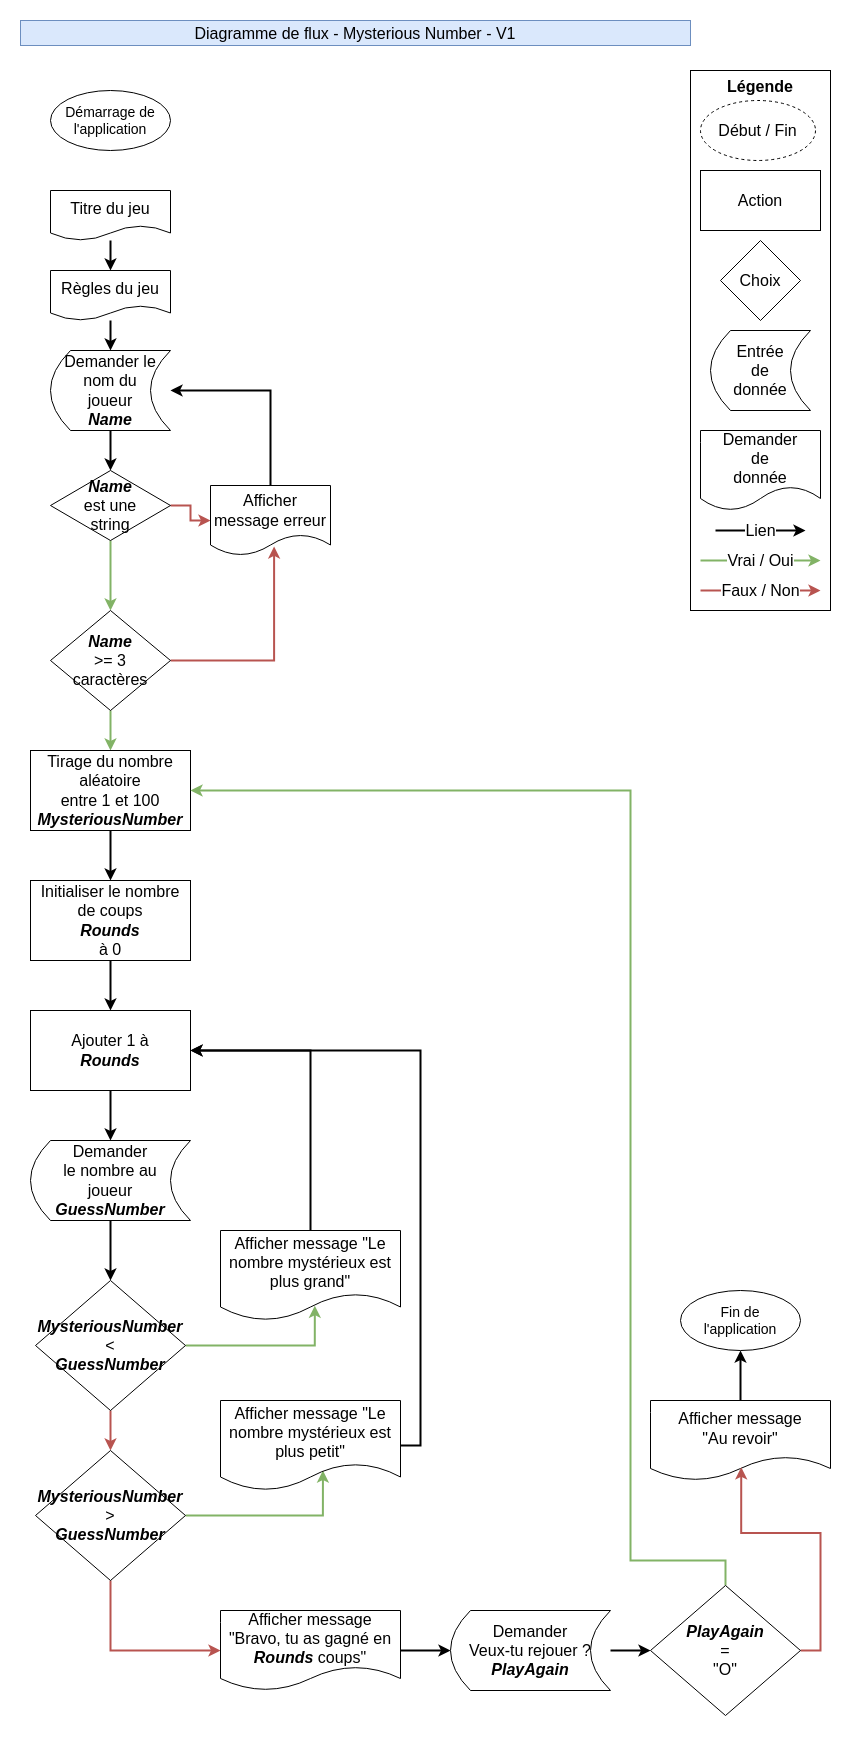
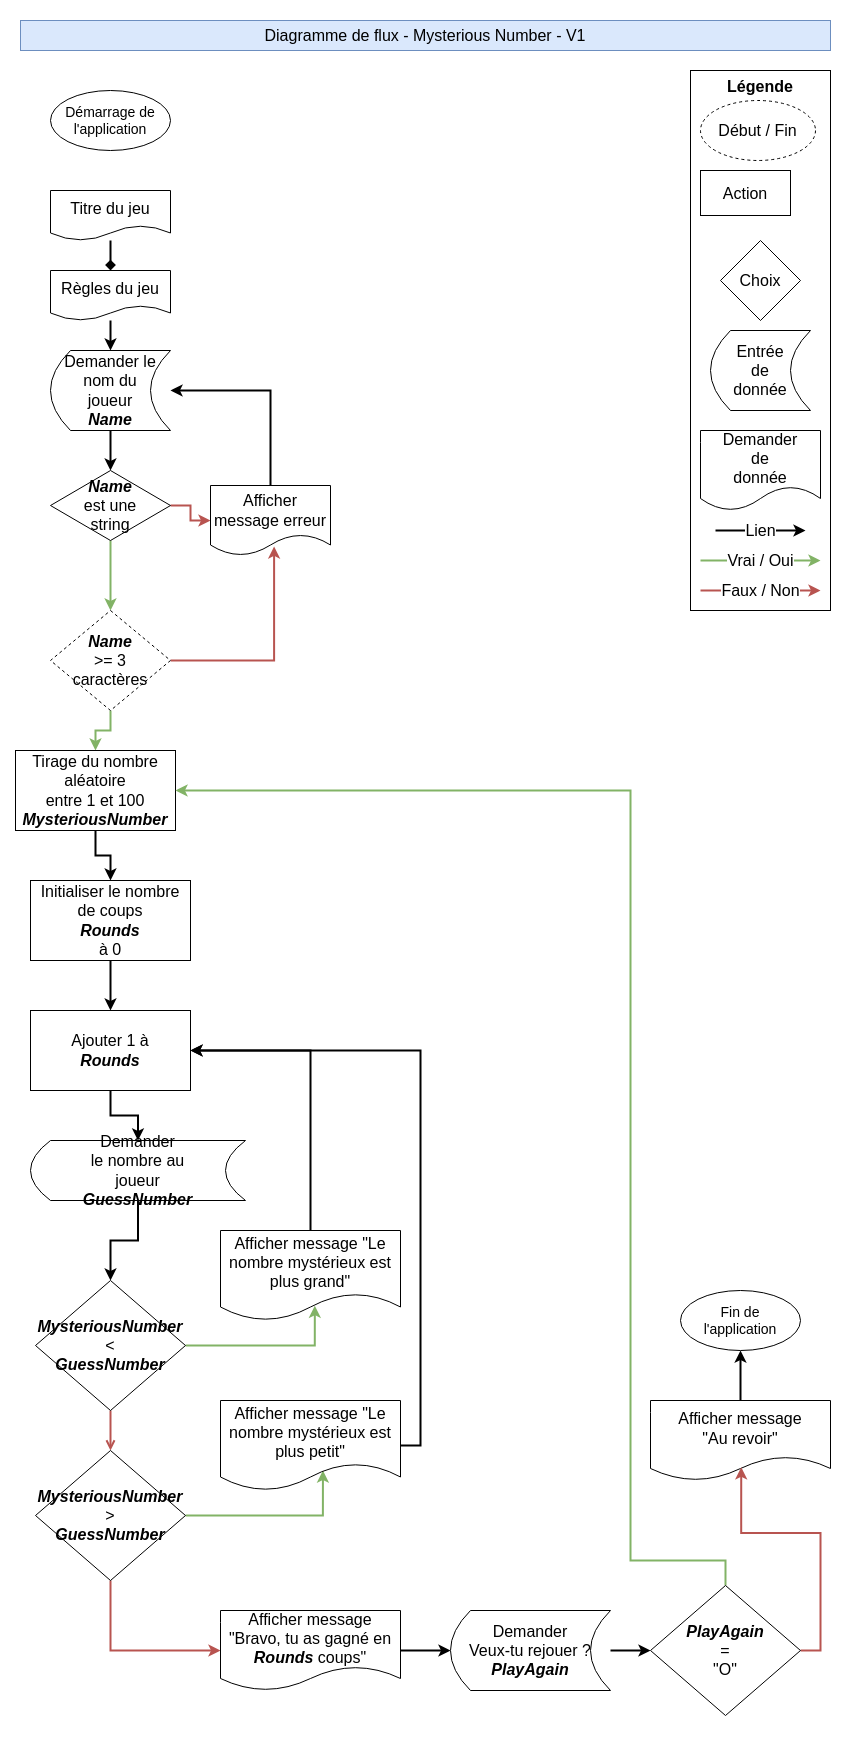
(356, 33) -> (426, 36)
(761, 201) -> (746, 193)
(111, 260) -> (111, 259)
(111, 661) -> (111, 661)
(111, 791) -> (96, 791)
(111, 1181) -> (138, 1171)
(111, 1440) -> (111, 1441)
